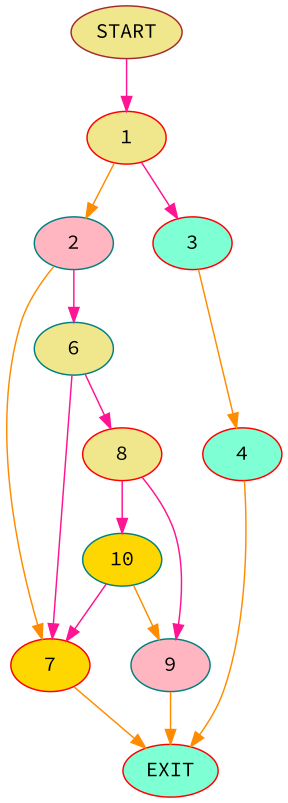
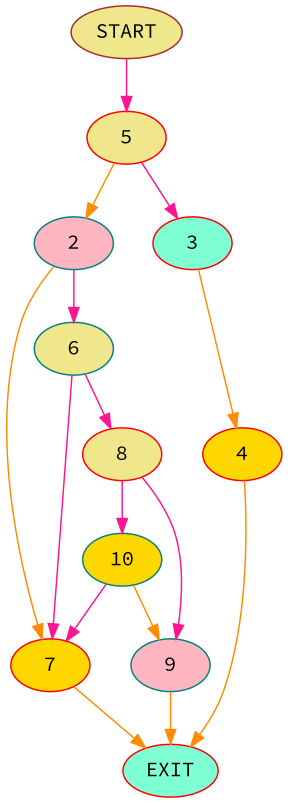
(127, 138) -> (127, 138)
(242, 454) -> (242, 454)
